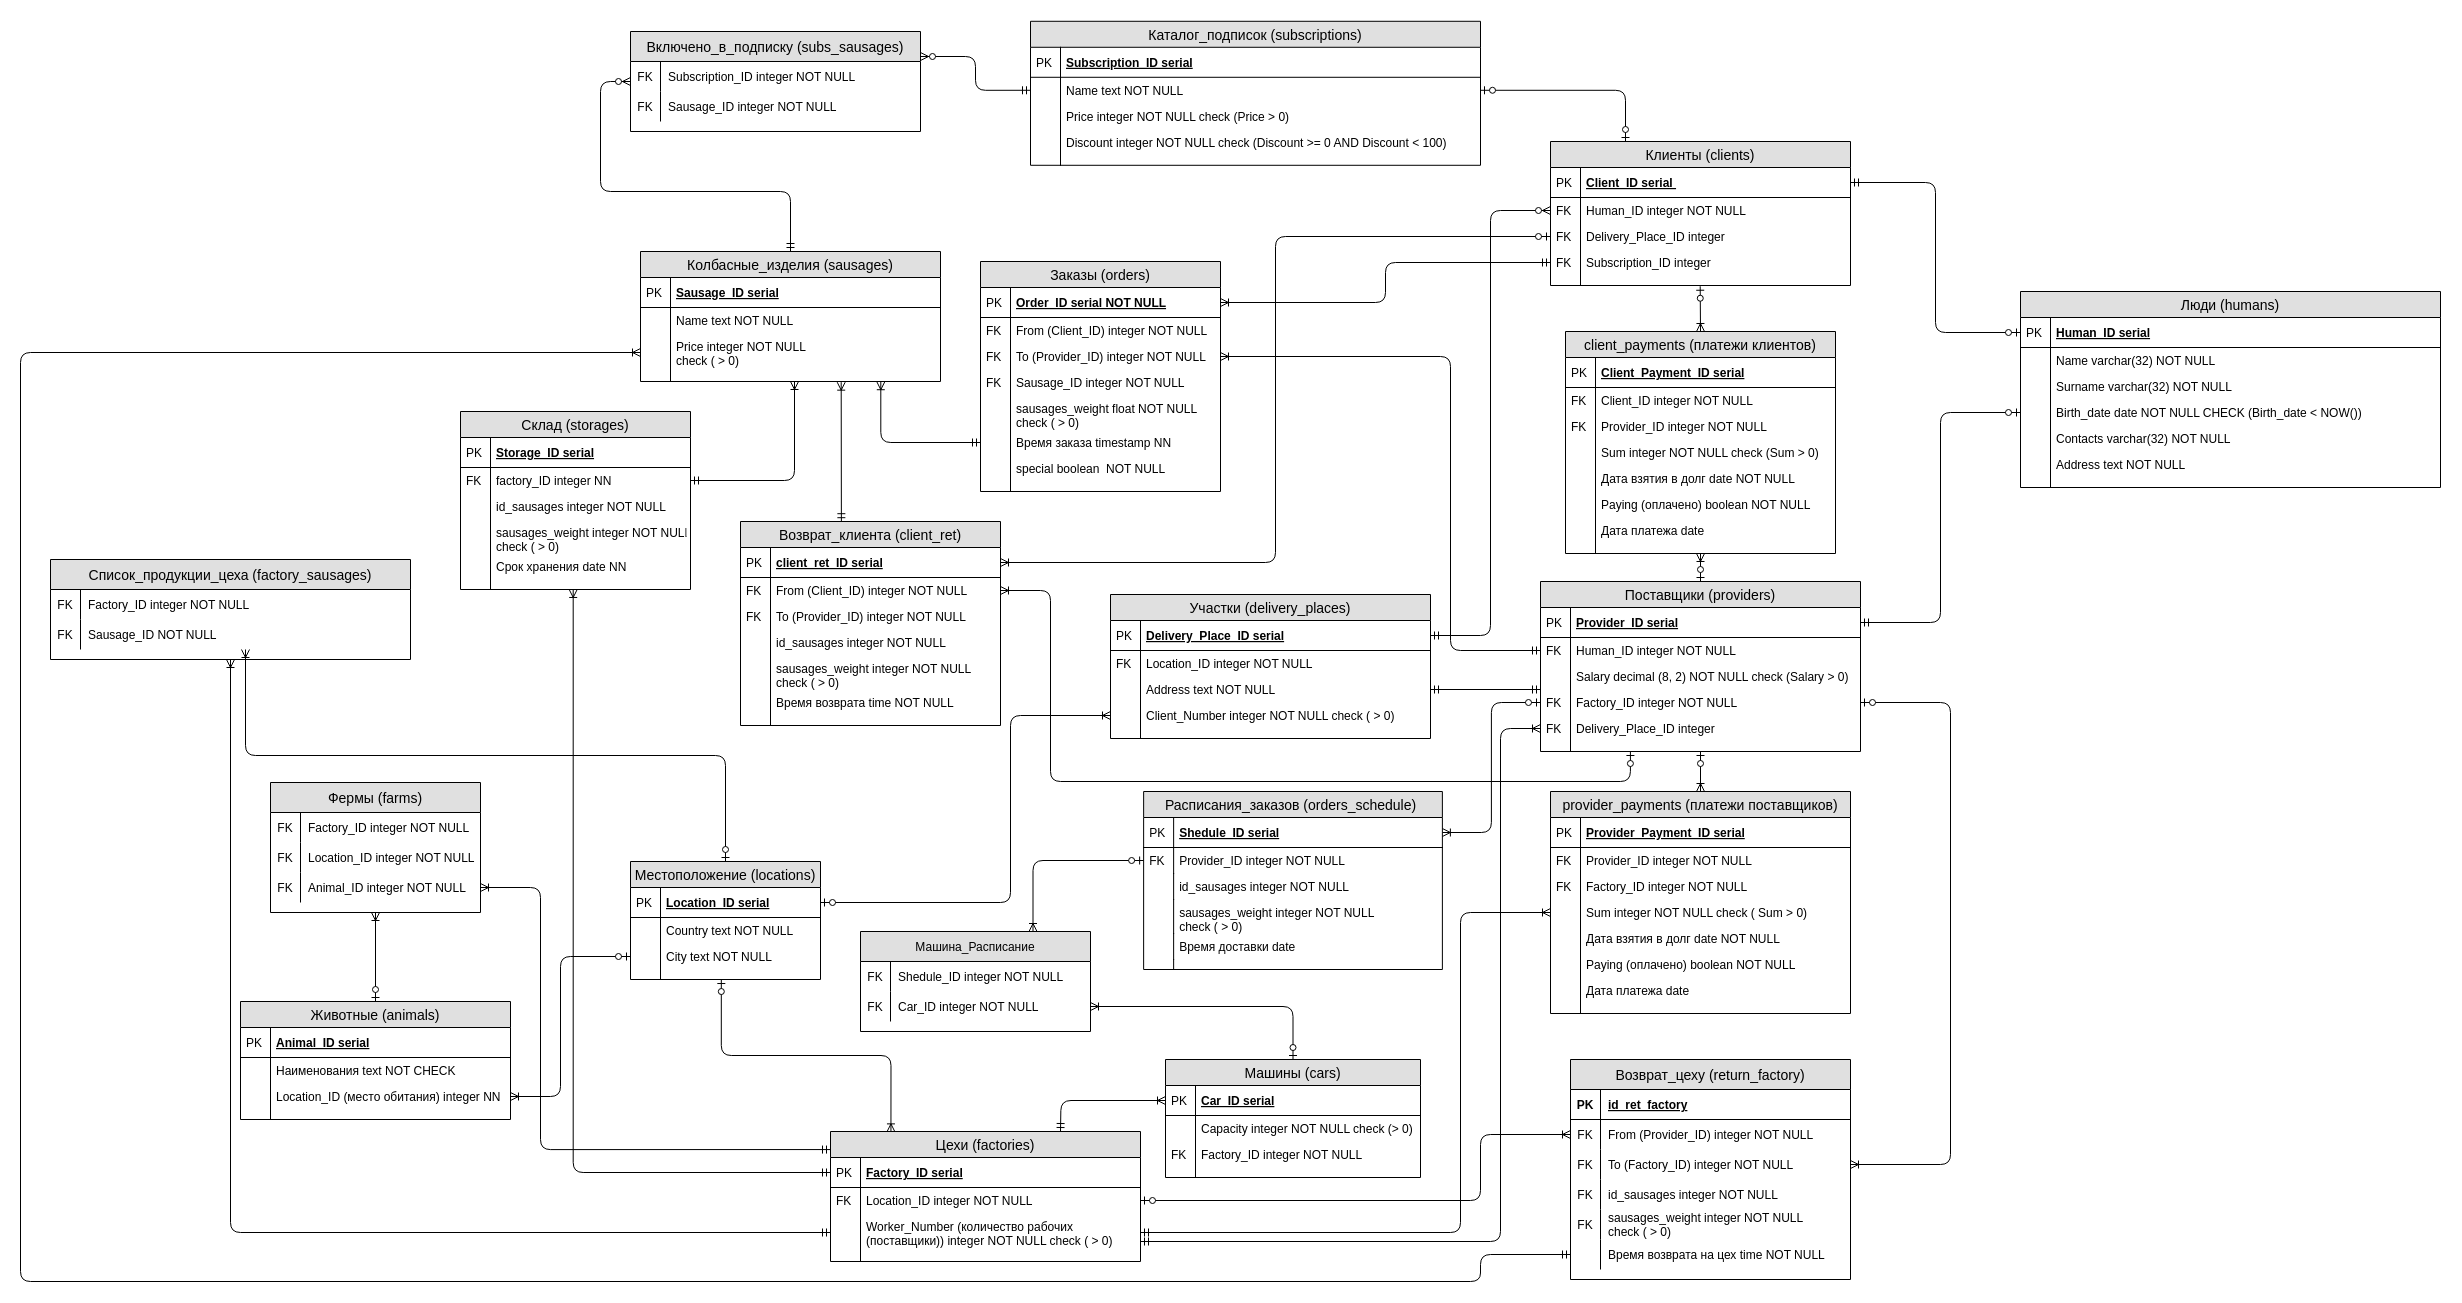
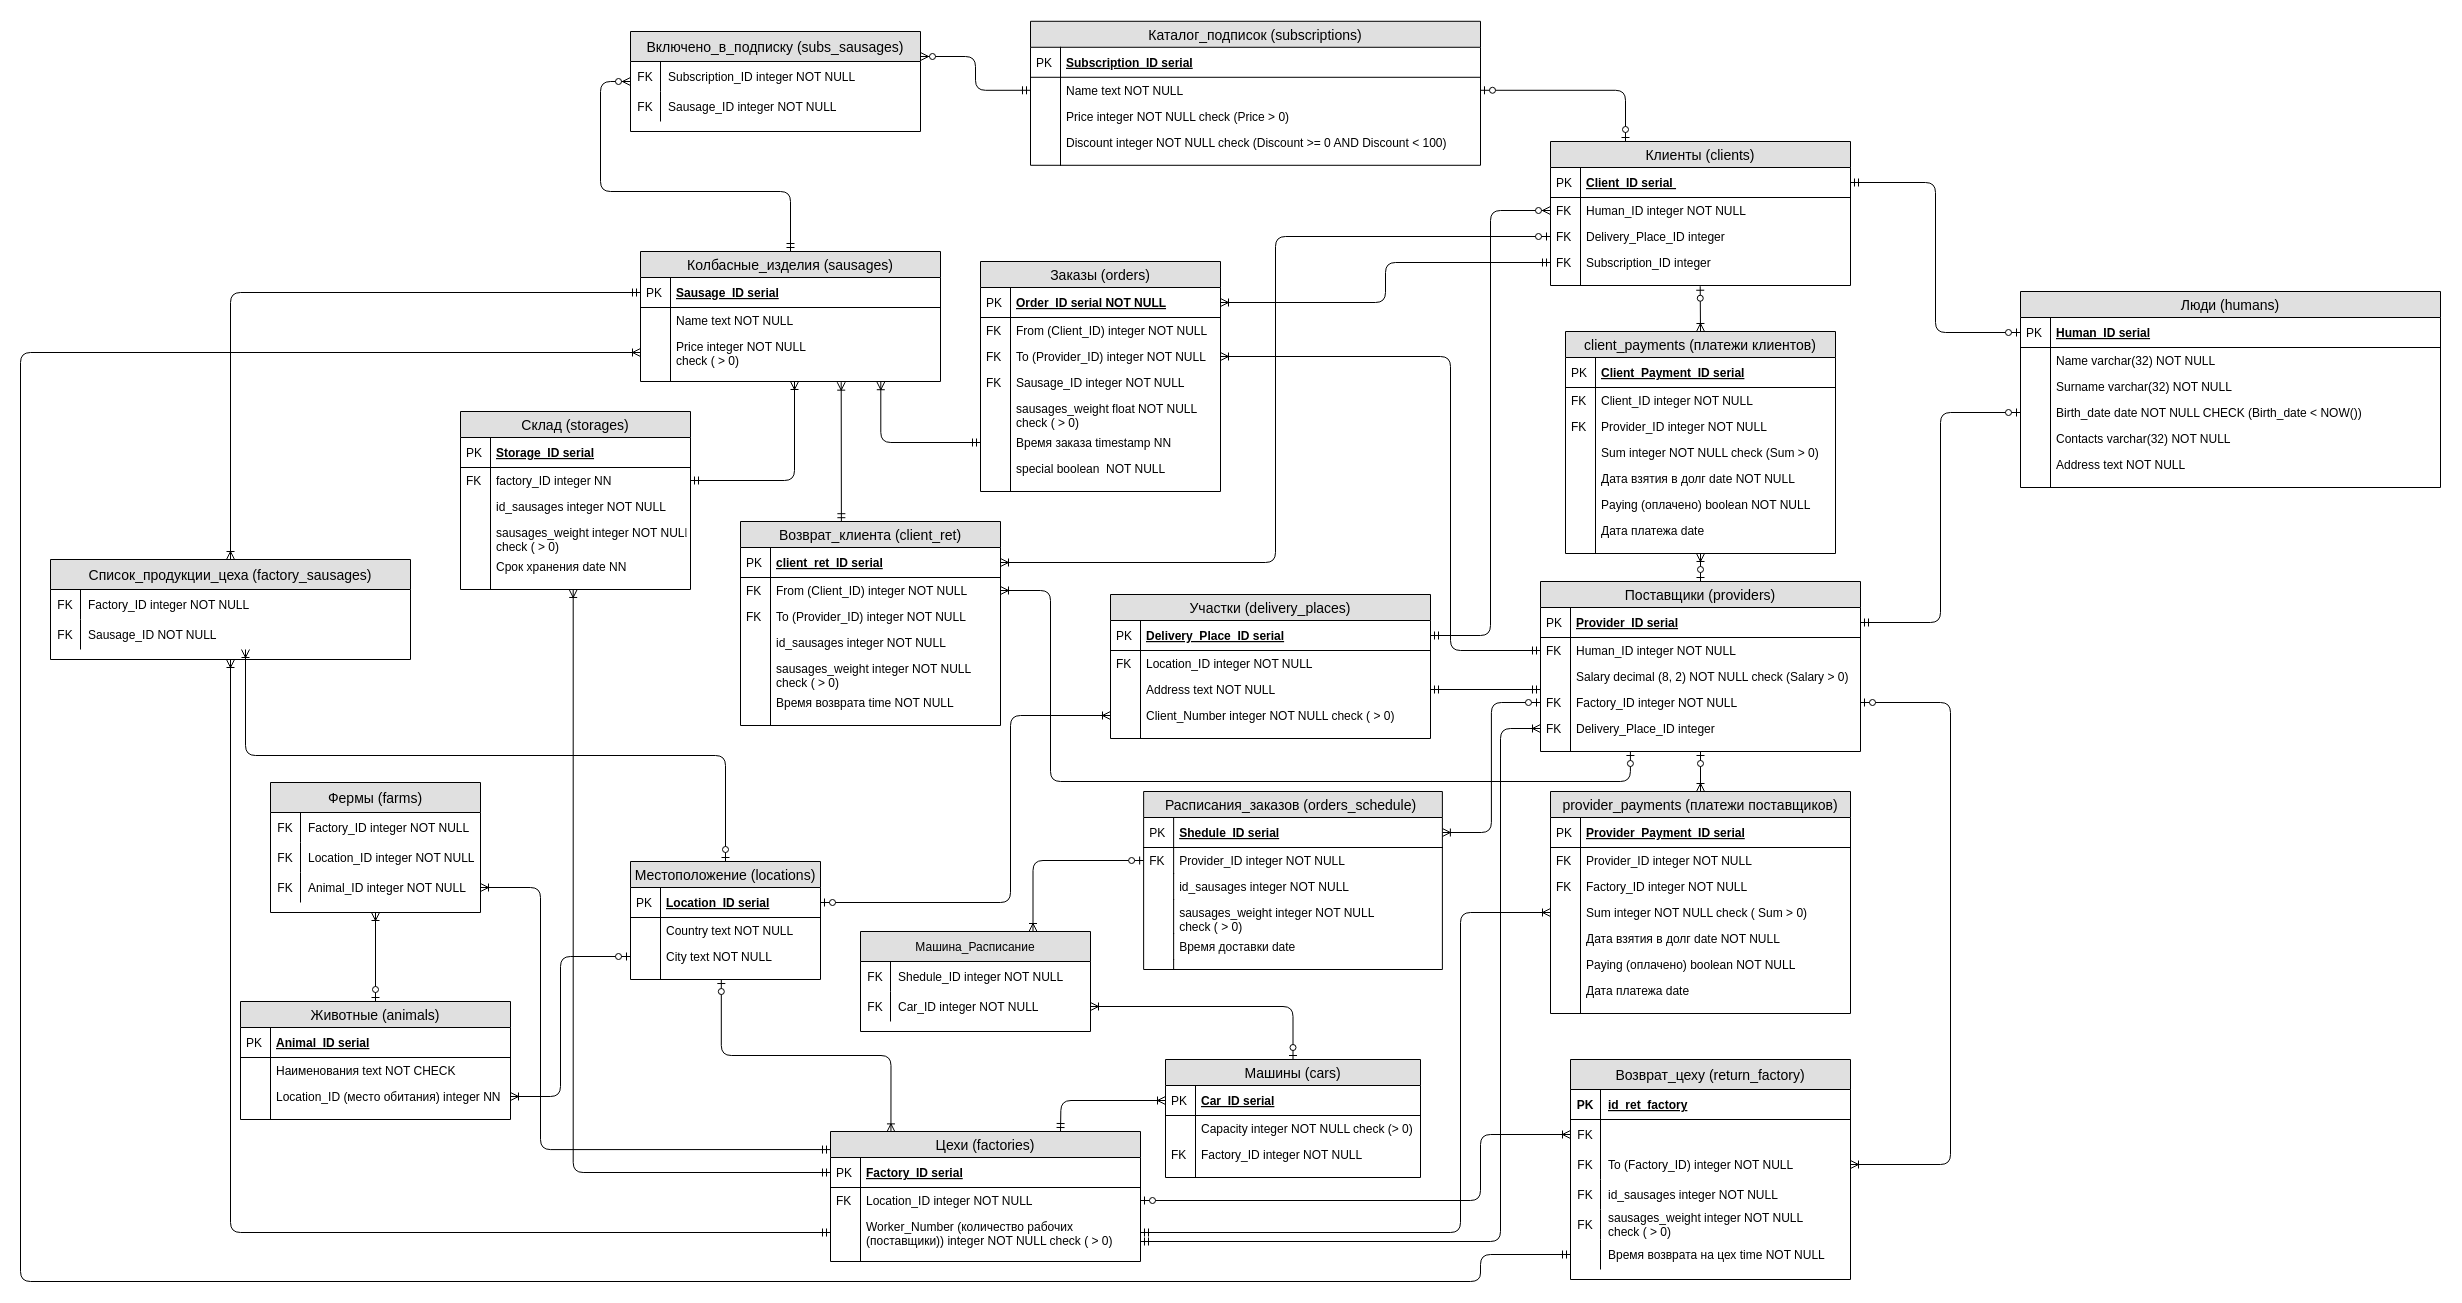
none -> (308, 293)
(1726, 1135) -> none
